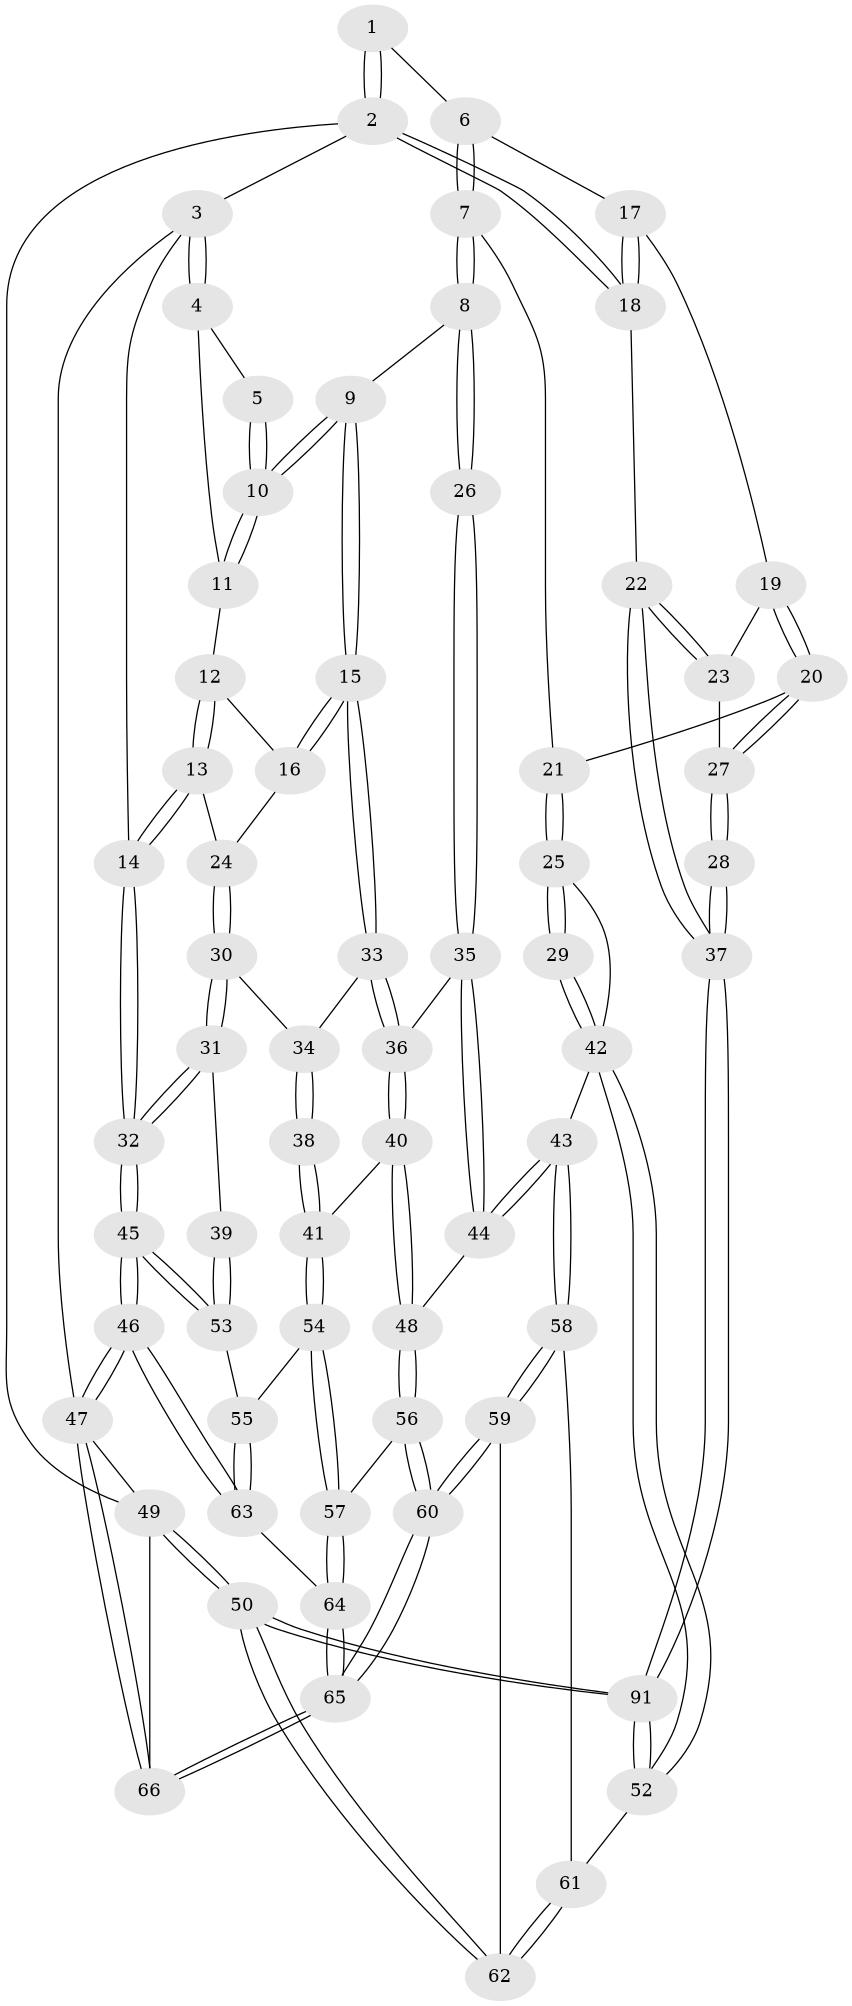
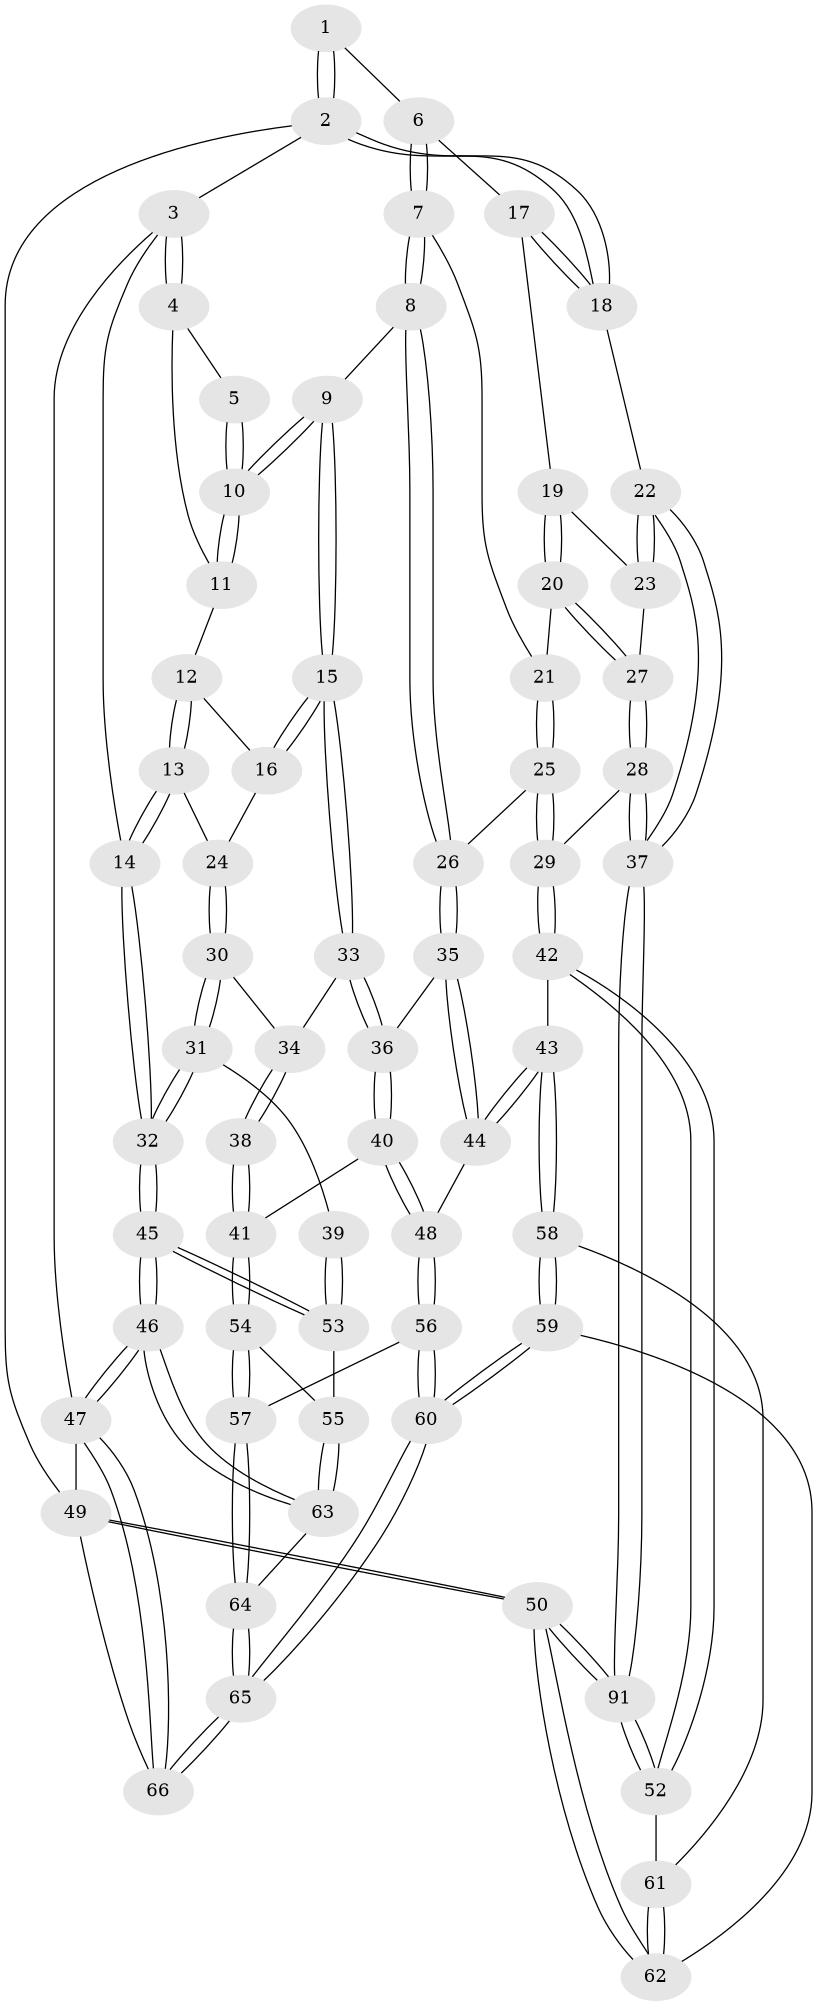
none -> (592, 817)
(609, 950) -> (497, 817)
